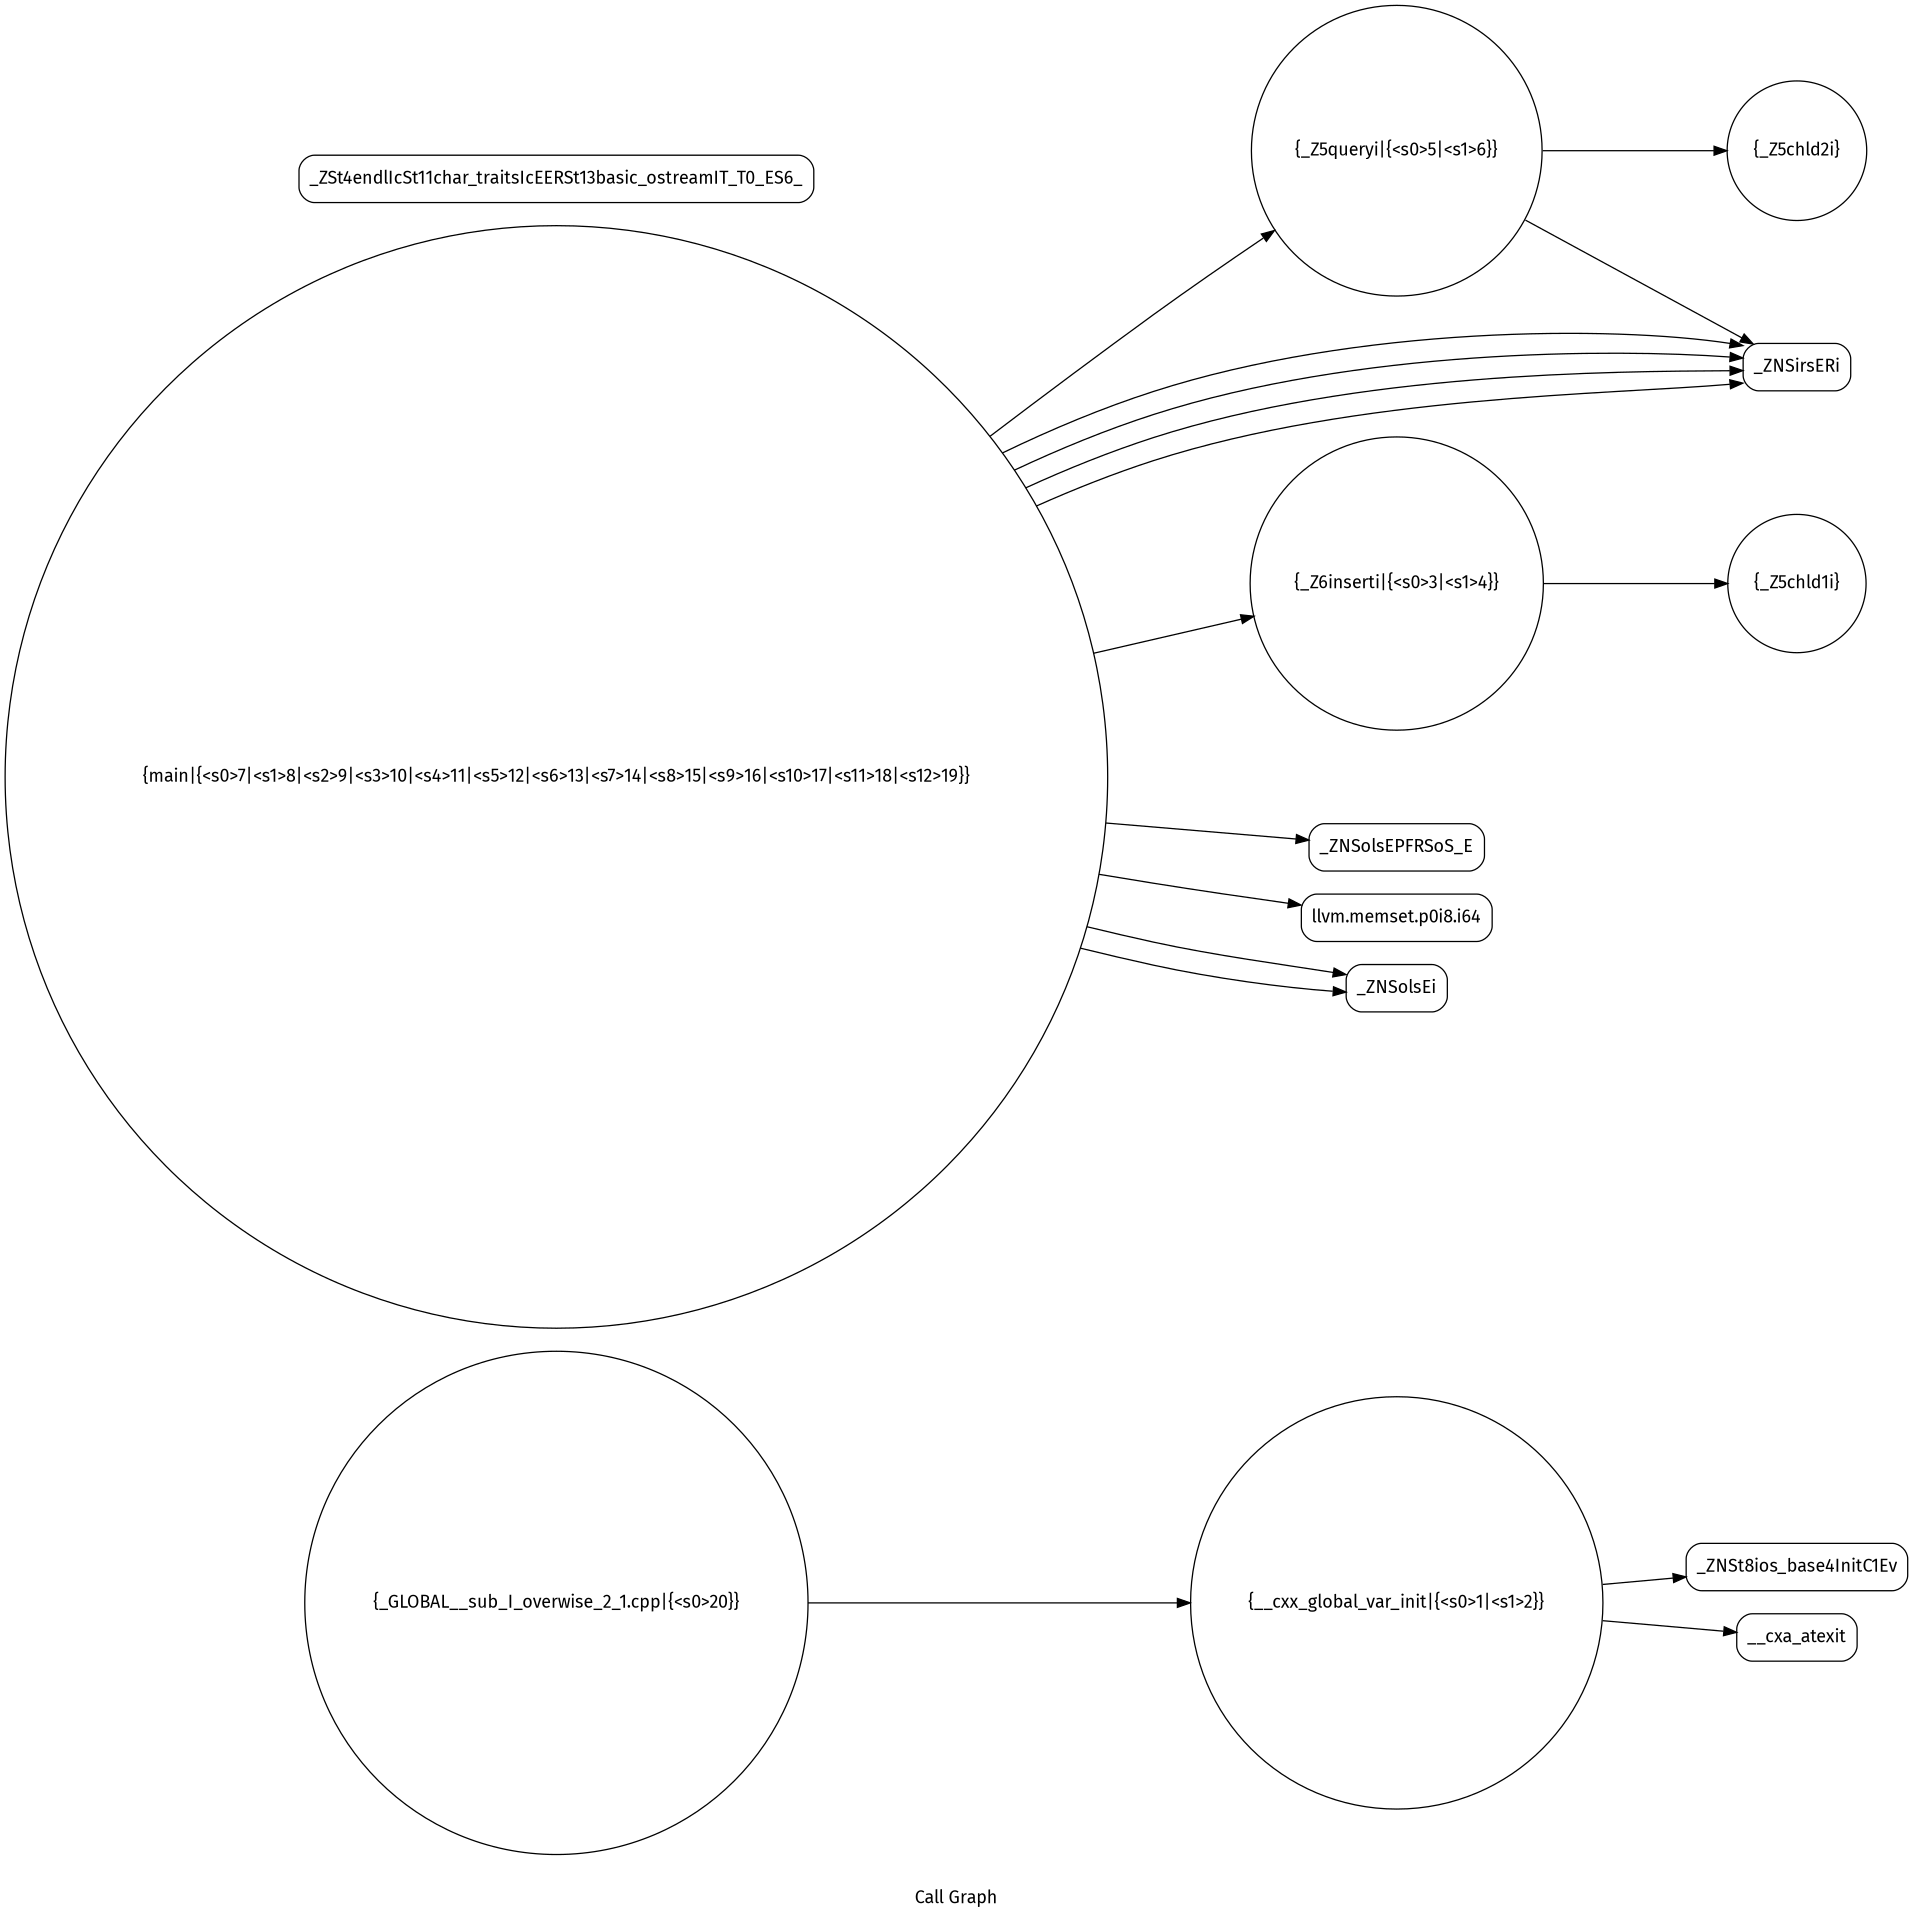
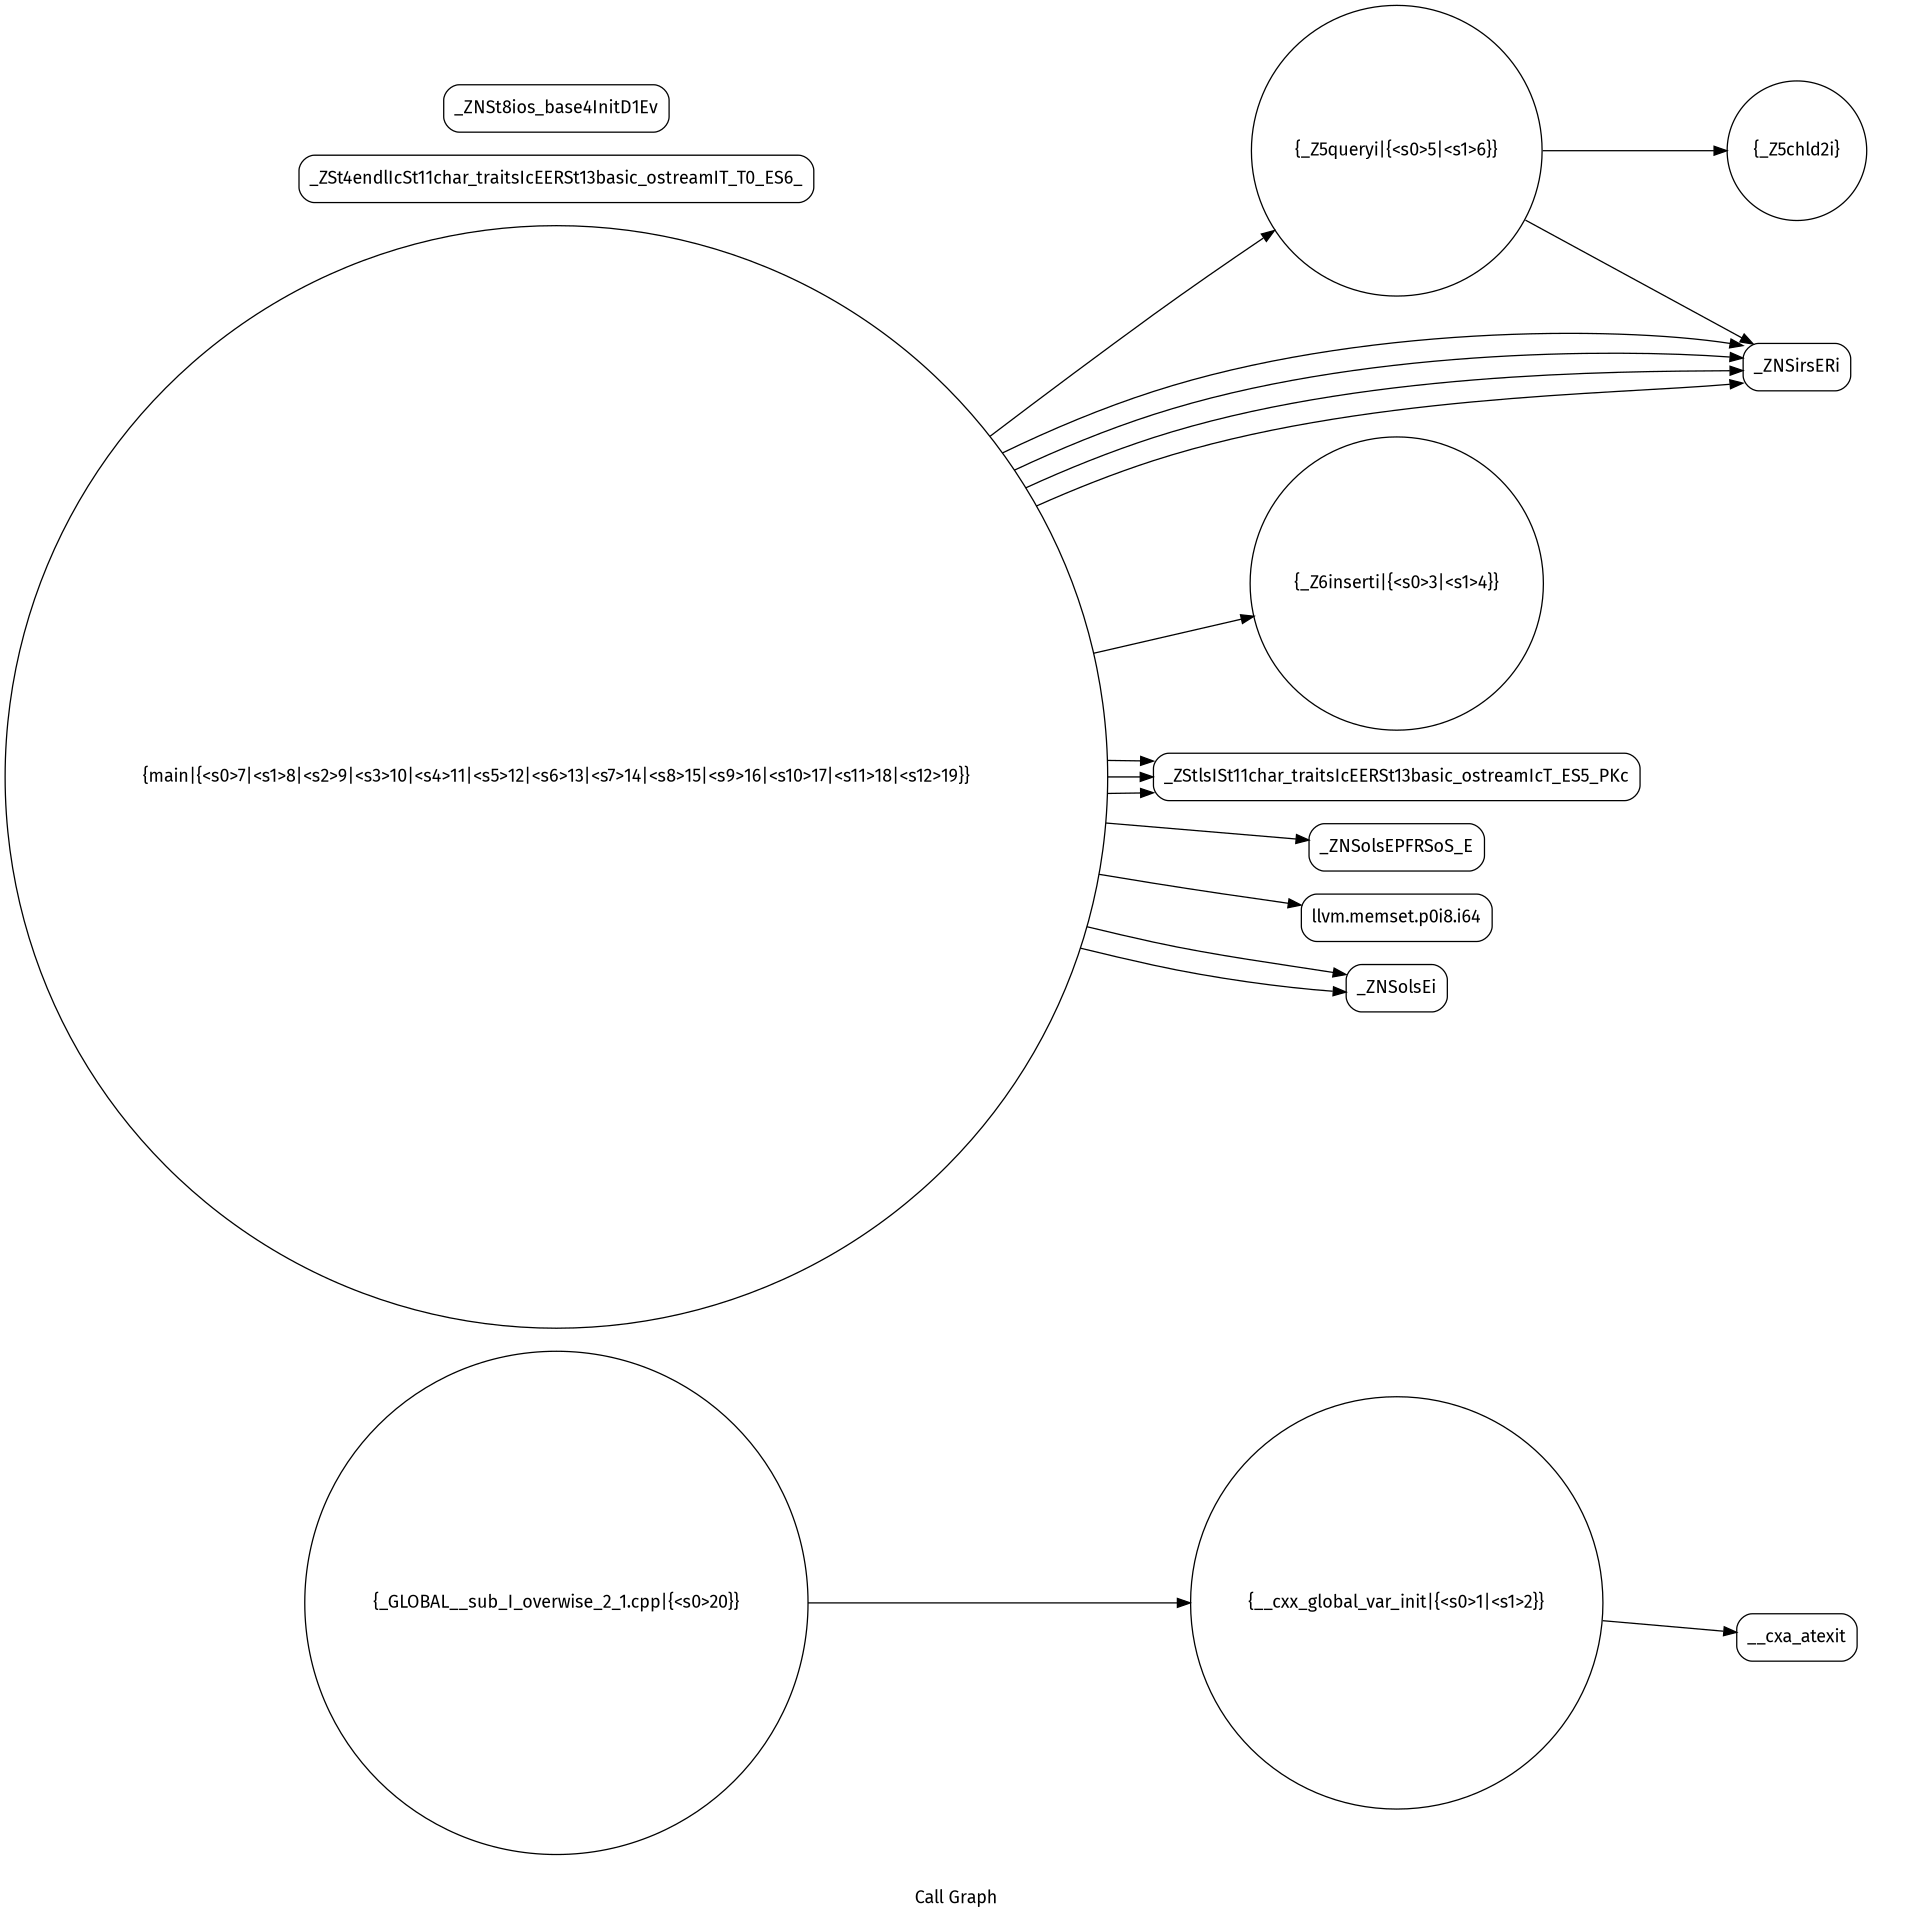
none -> (556, 108)
(1797, 584) -> none
none -> (1397, 777)
(1797, 1567) -> none
